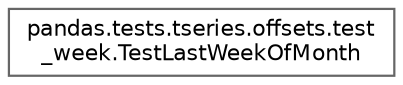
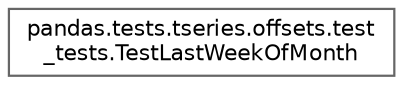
(202, 42) -> (202, 42)
